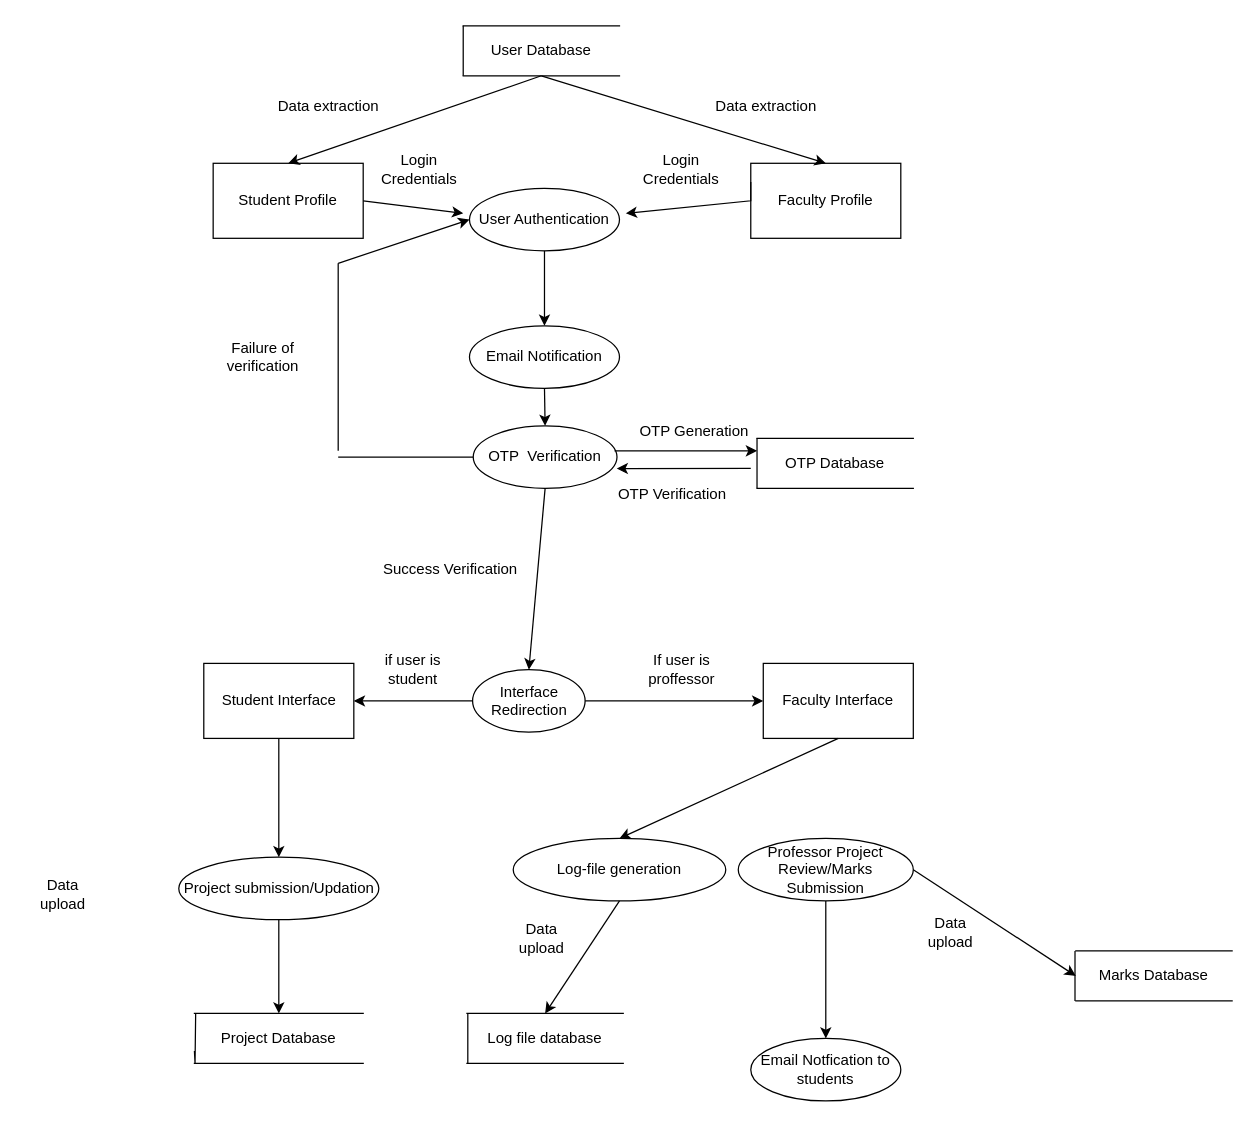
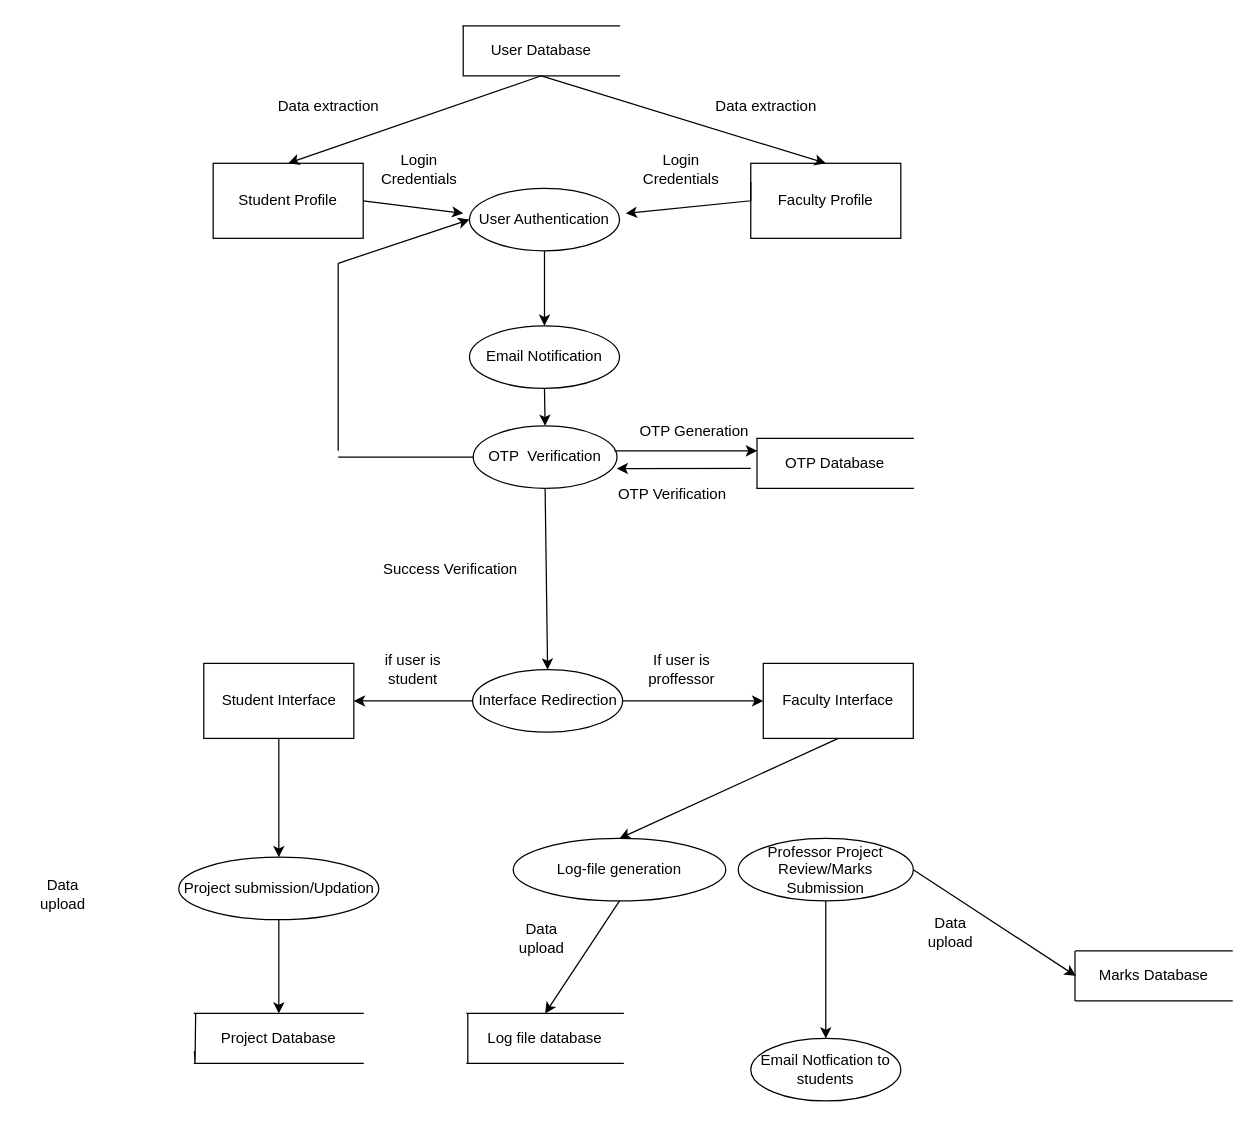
(263, 357) -> none
(529, 701) -> (548, 701)
